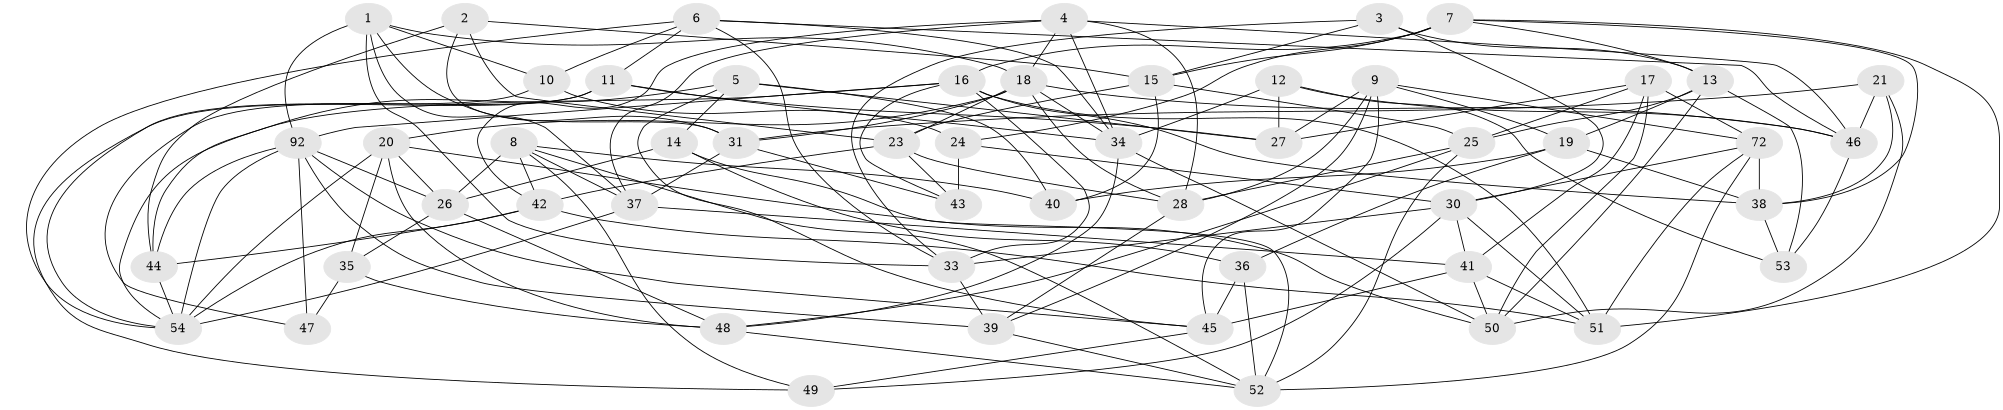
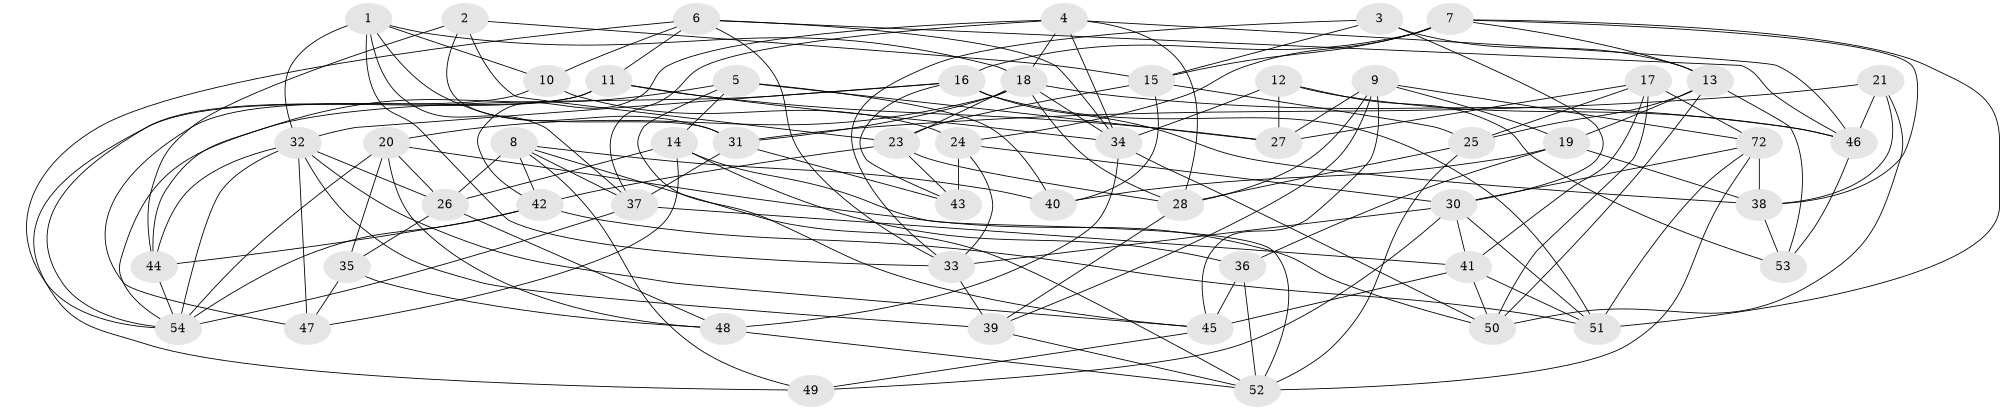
(298, 143) -> (298, 143)
(1078, 183) -> (993, 207)
(1104, 262) -> none
none -> (535, 281)
